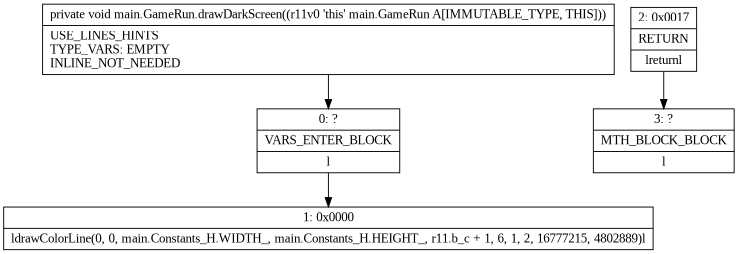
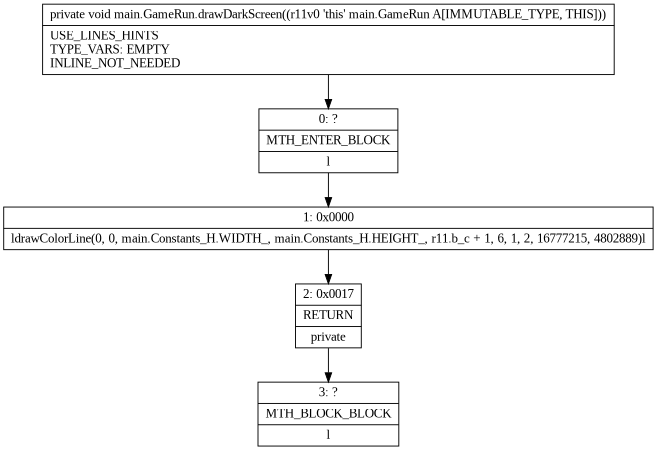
(664, 60) -> (328, 337)
(328, 140) -> (328, 140)
none -> (328, 262)
